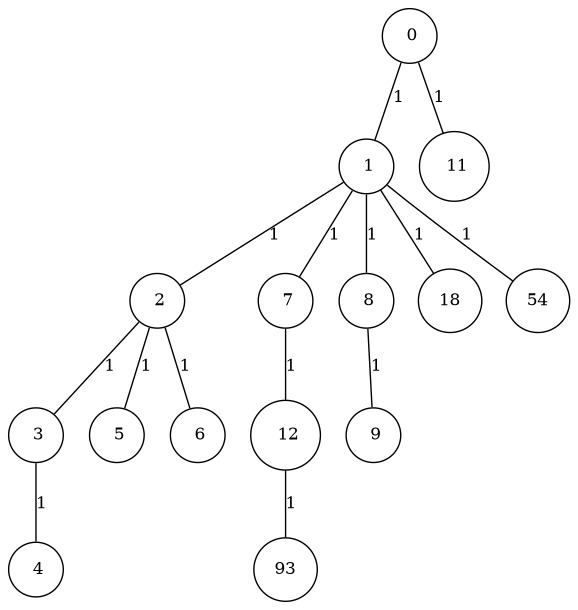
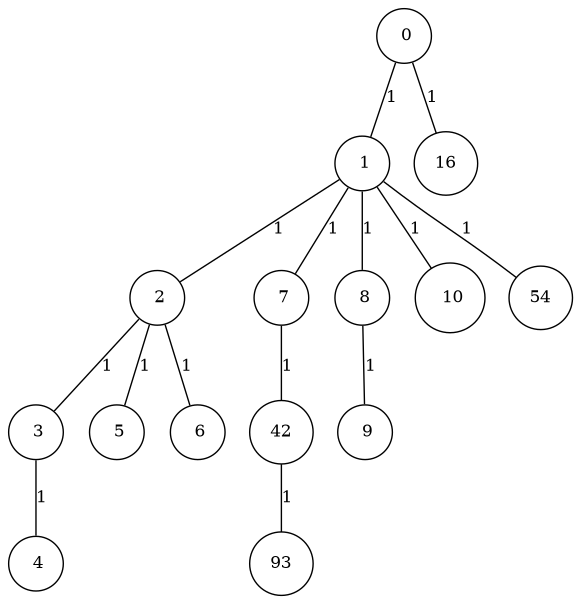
(454, 166) -> (446, 163)
(450, 301) -> (450, 298)
(286, 435) -> (281, 432)
